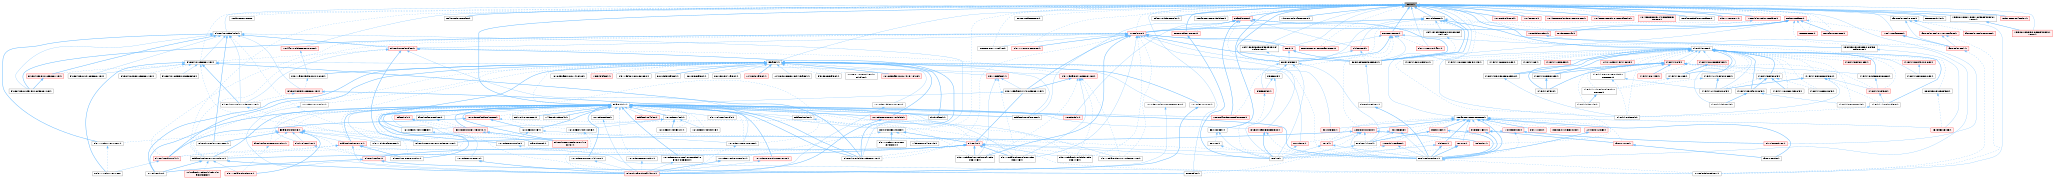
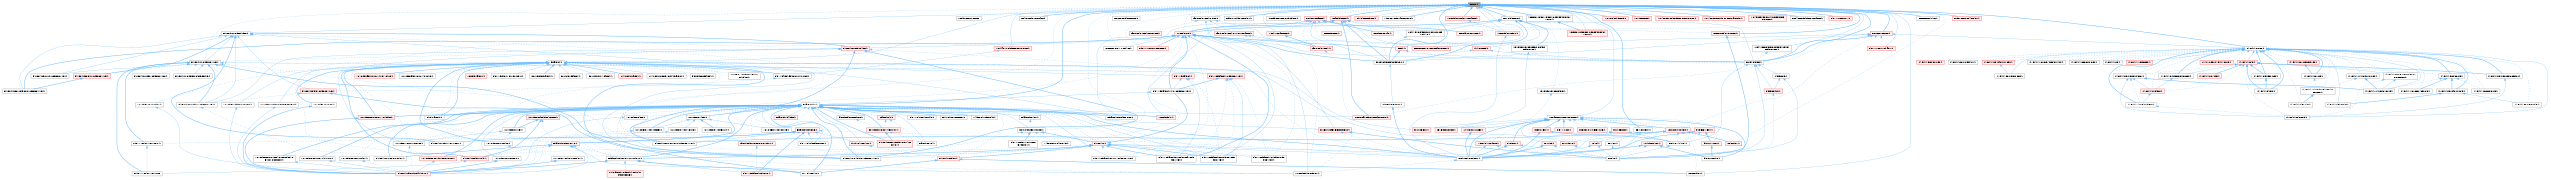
(34, 46) -> (125, 81)
(1645, 140) -> (1683, 152)
(1494, 153) -> (1561, 153)
